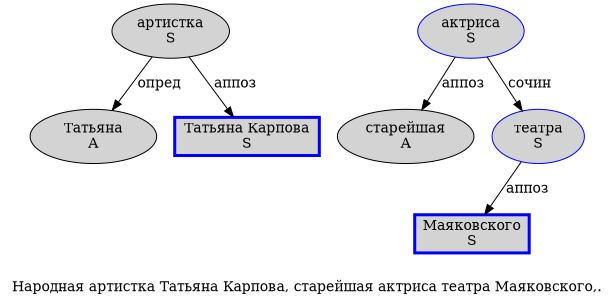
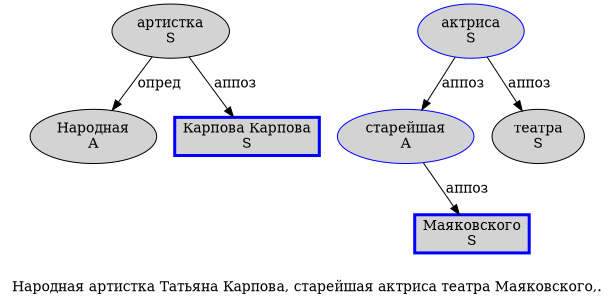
(530, 84) -> (530, 84)
(93, 136) -> (93, 136)
(247, 136) -> (247, 136)
(406, 136) -> (406, 136)
(538, 136) -> (538, 136)
(506, 184) -> (438, 185)
